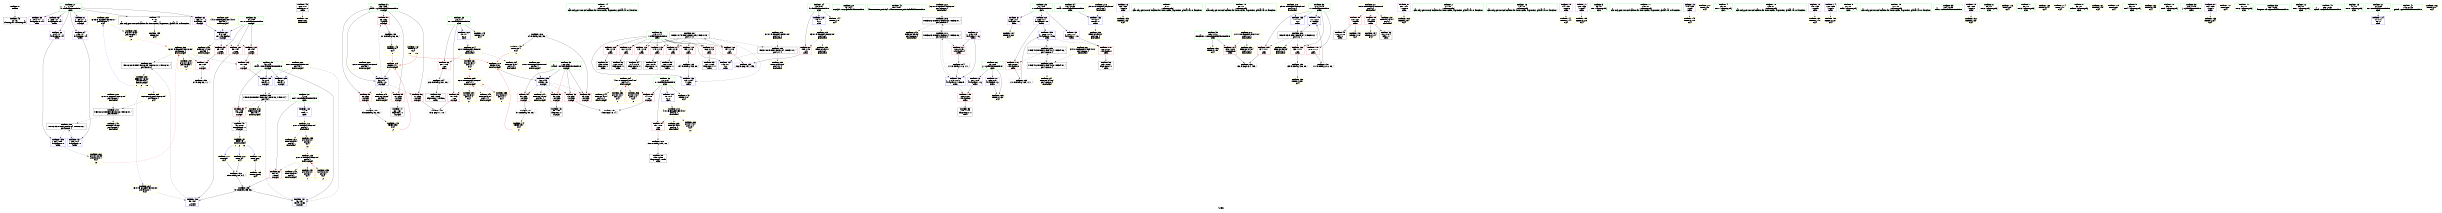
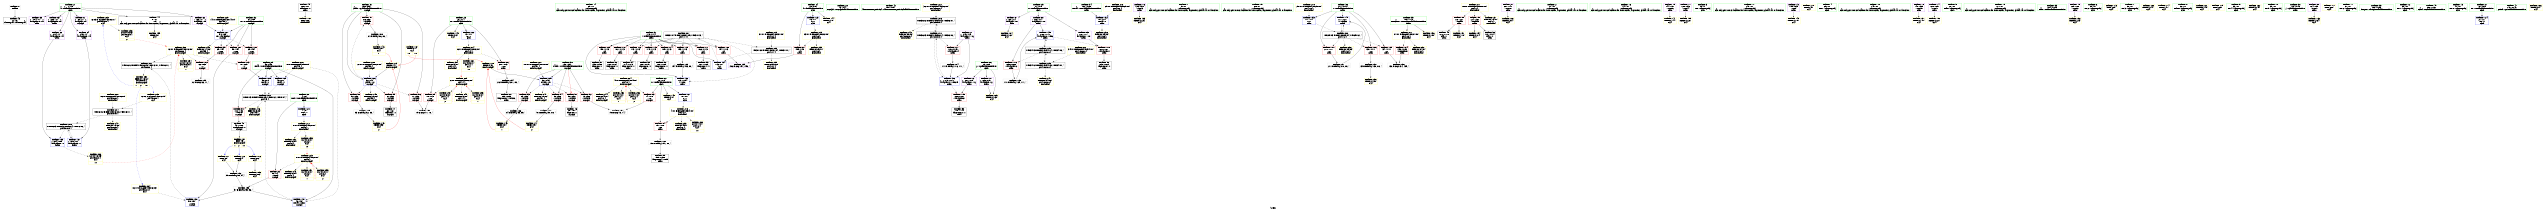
(1221, 42) -> (1407, 27)
(580, 56) -> (520, 105)
